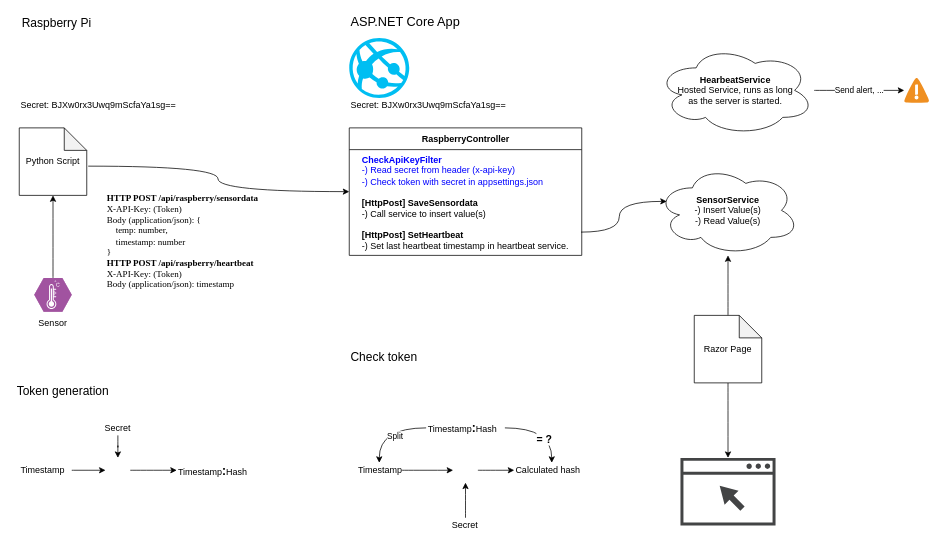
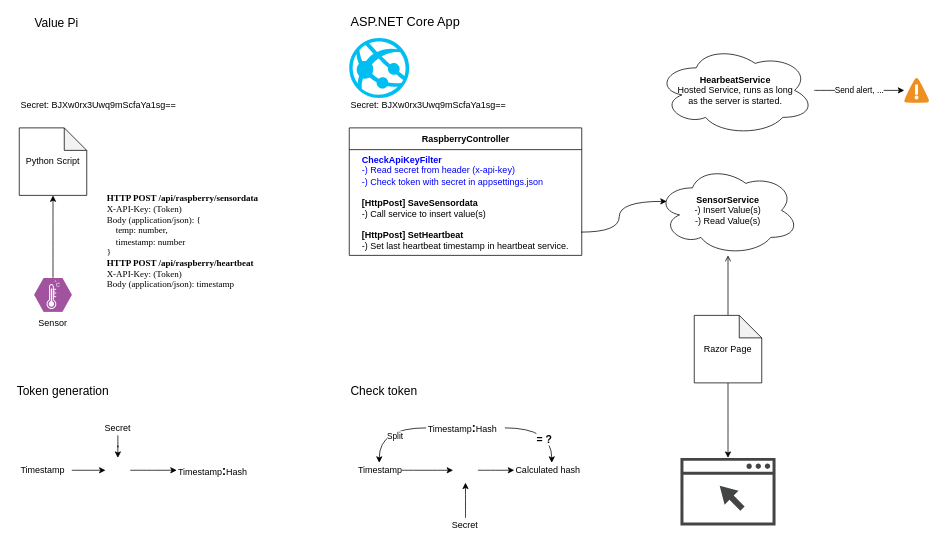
(57, 23) -> (57, 23)
(193, 170) -> none
(728, 262) -> (728, 260)
(407, 357) -> (407, 390)
